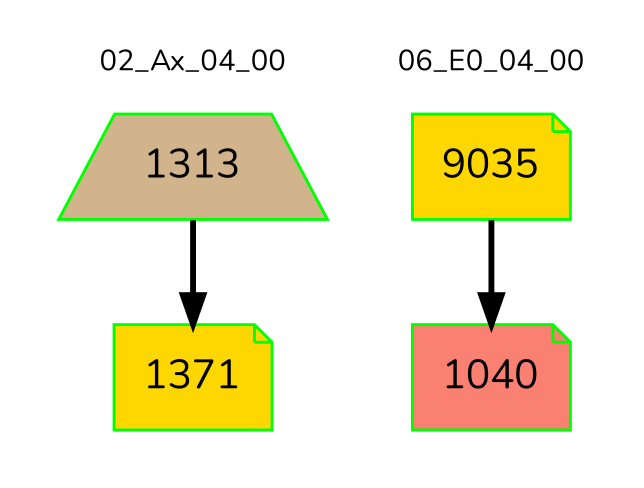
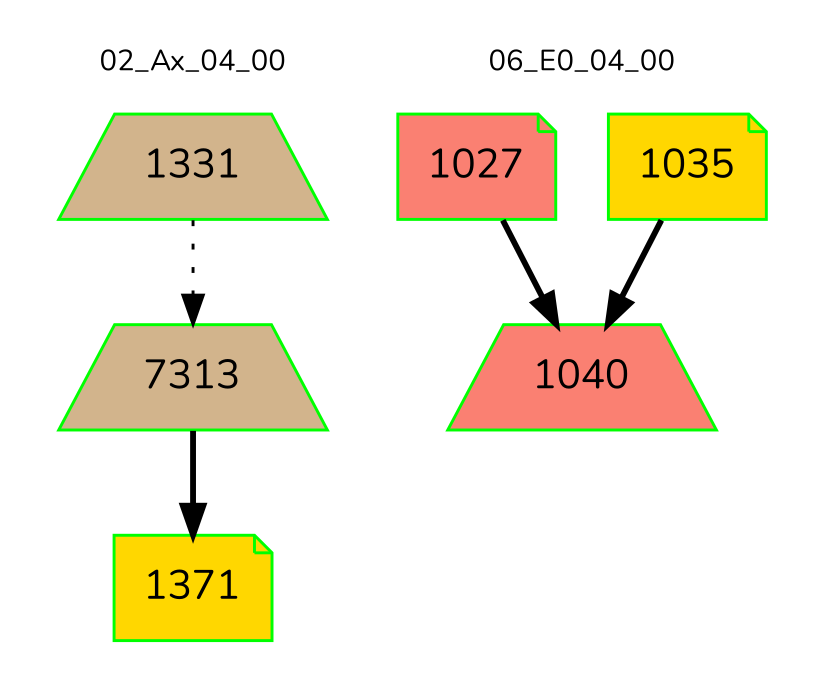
(193, 167) -> (193, 377)
none -> (193, 167)
none -> (477, 167)
(491, 167) -> (687, 167)
(491, 377) -> (582, 377)
